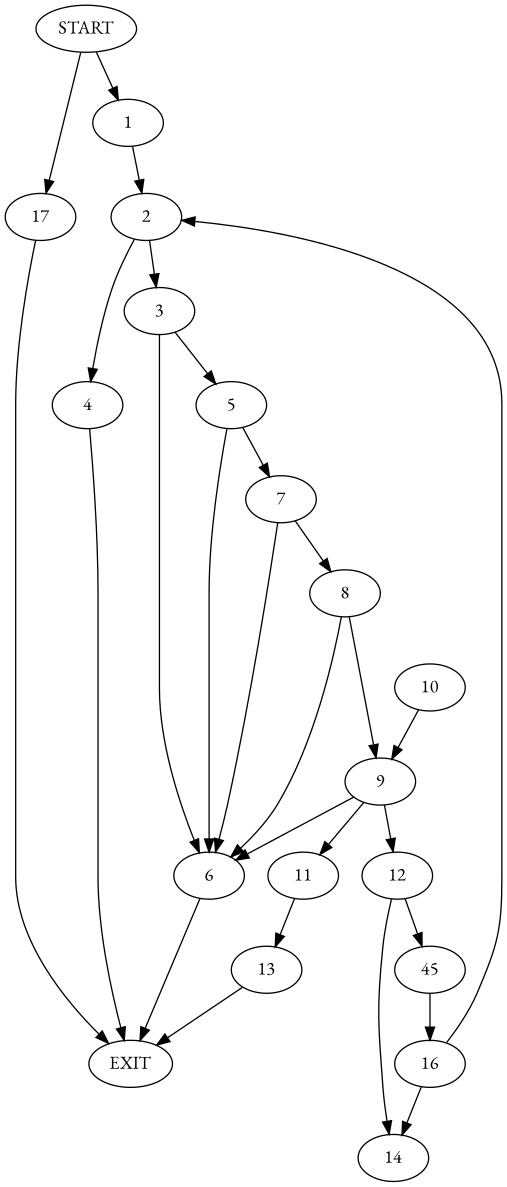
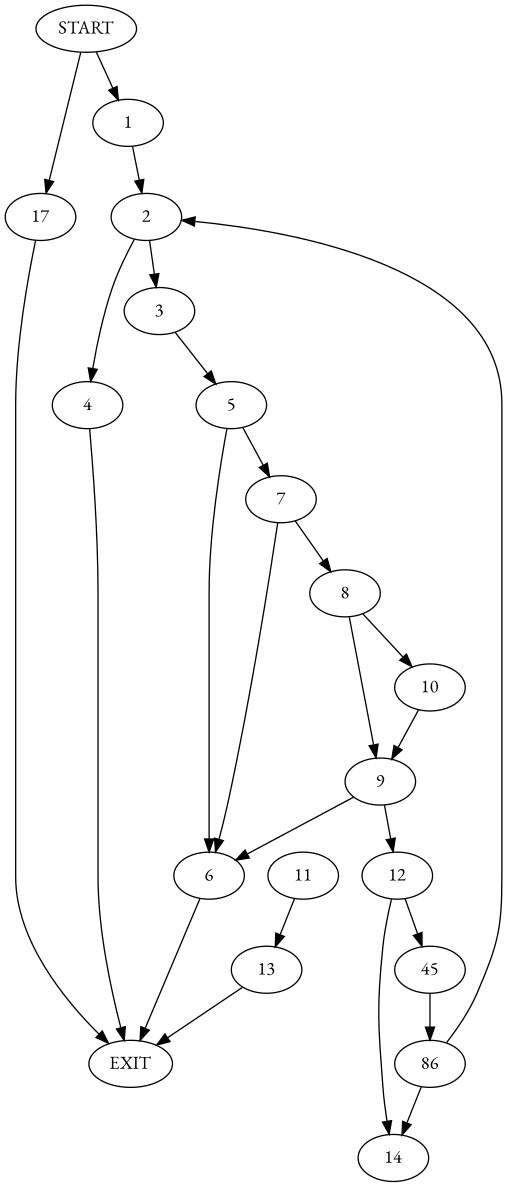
(159, 590) -> none
(308, 740) -> (383, 636)
(346, 823) -> none
(430, 1064) -> (430, 1064)
